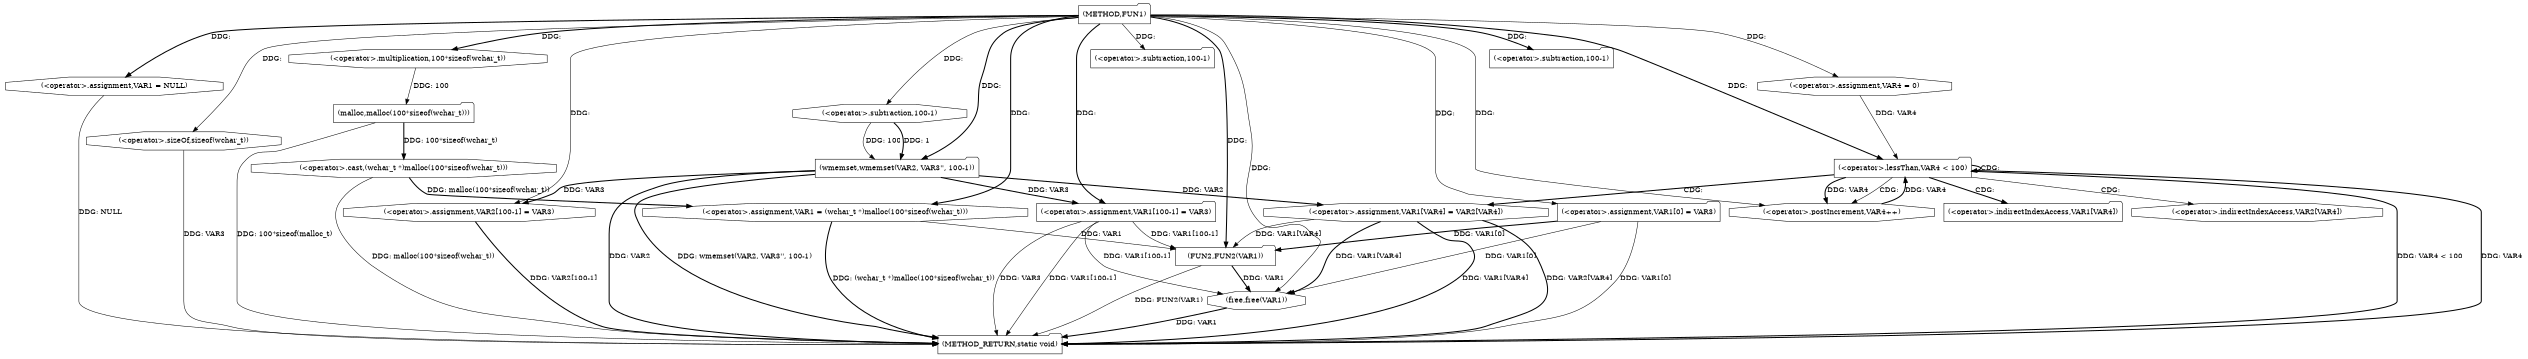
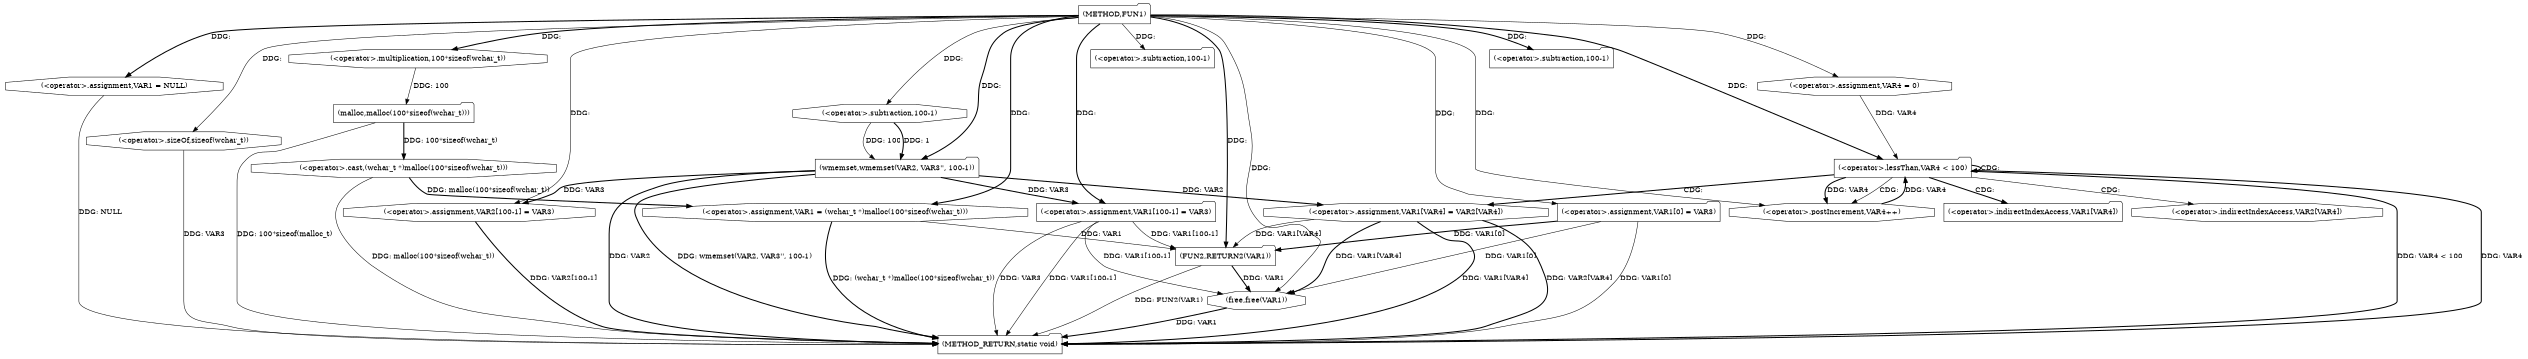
(1226, 257) -> (1226, 257)
